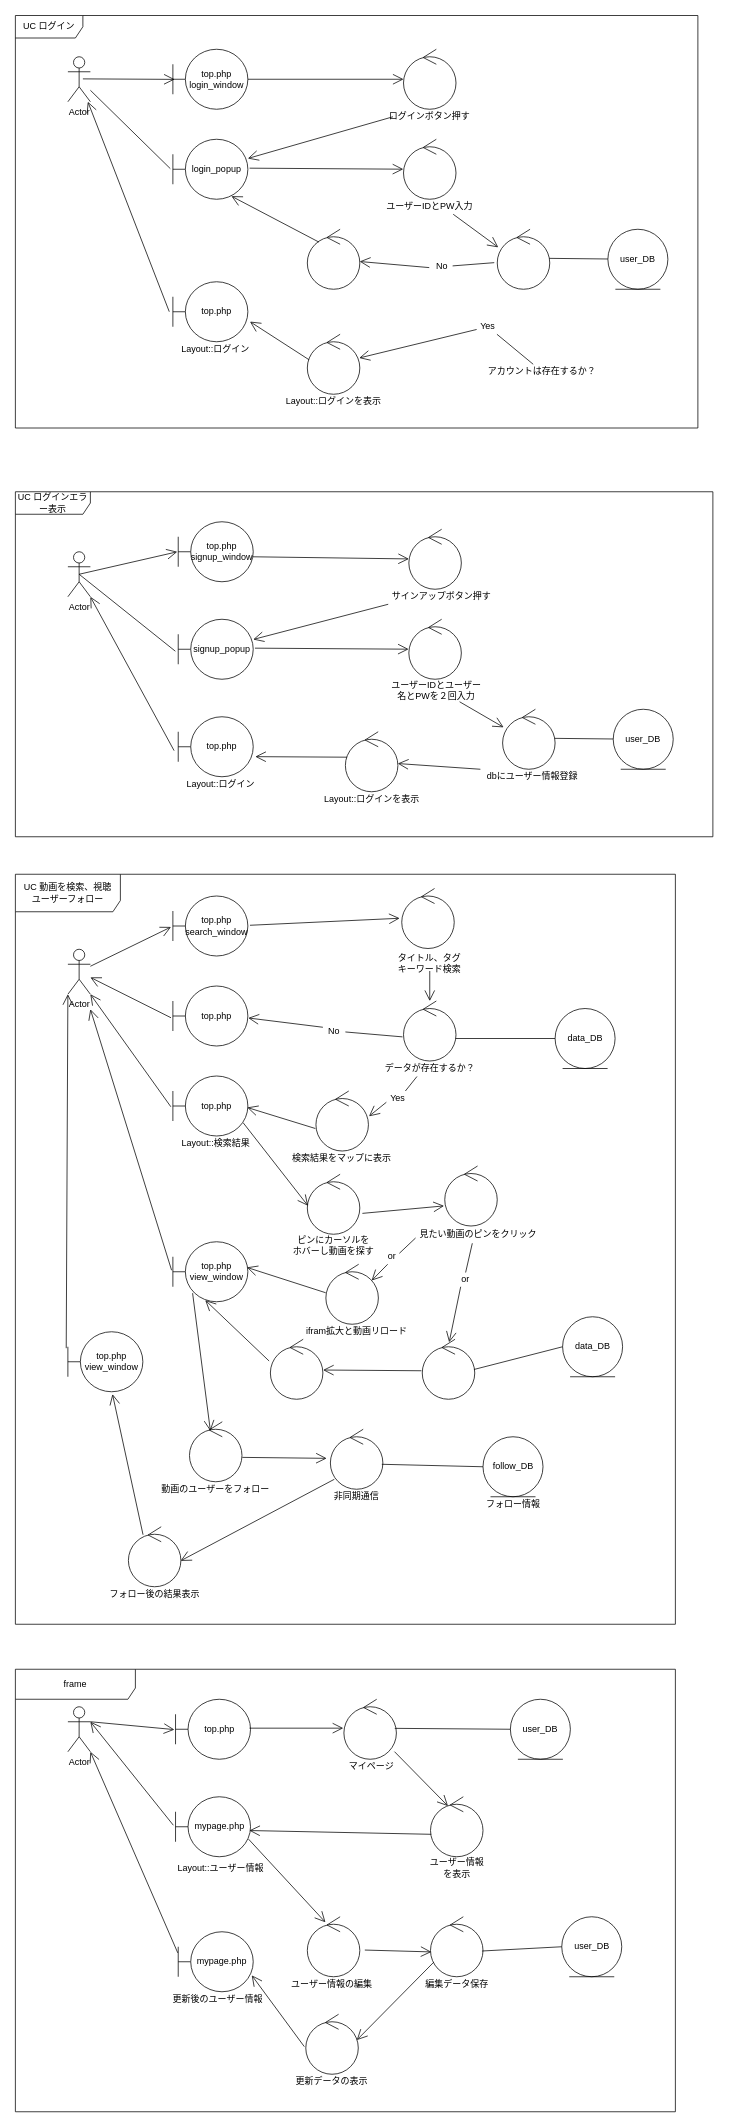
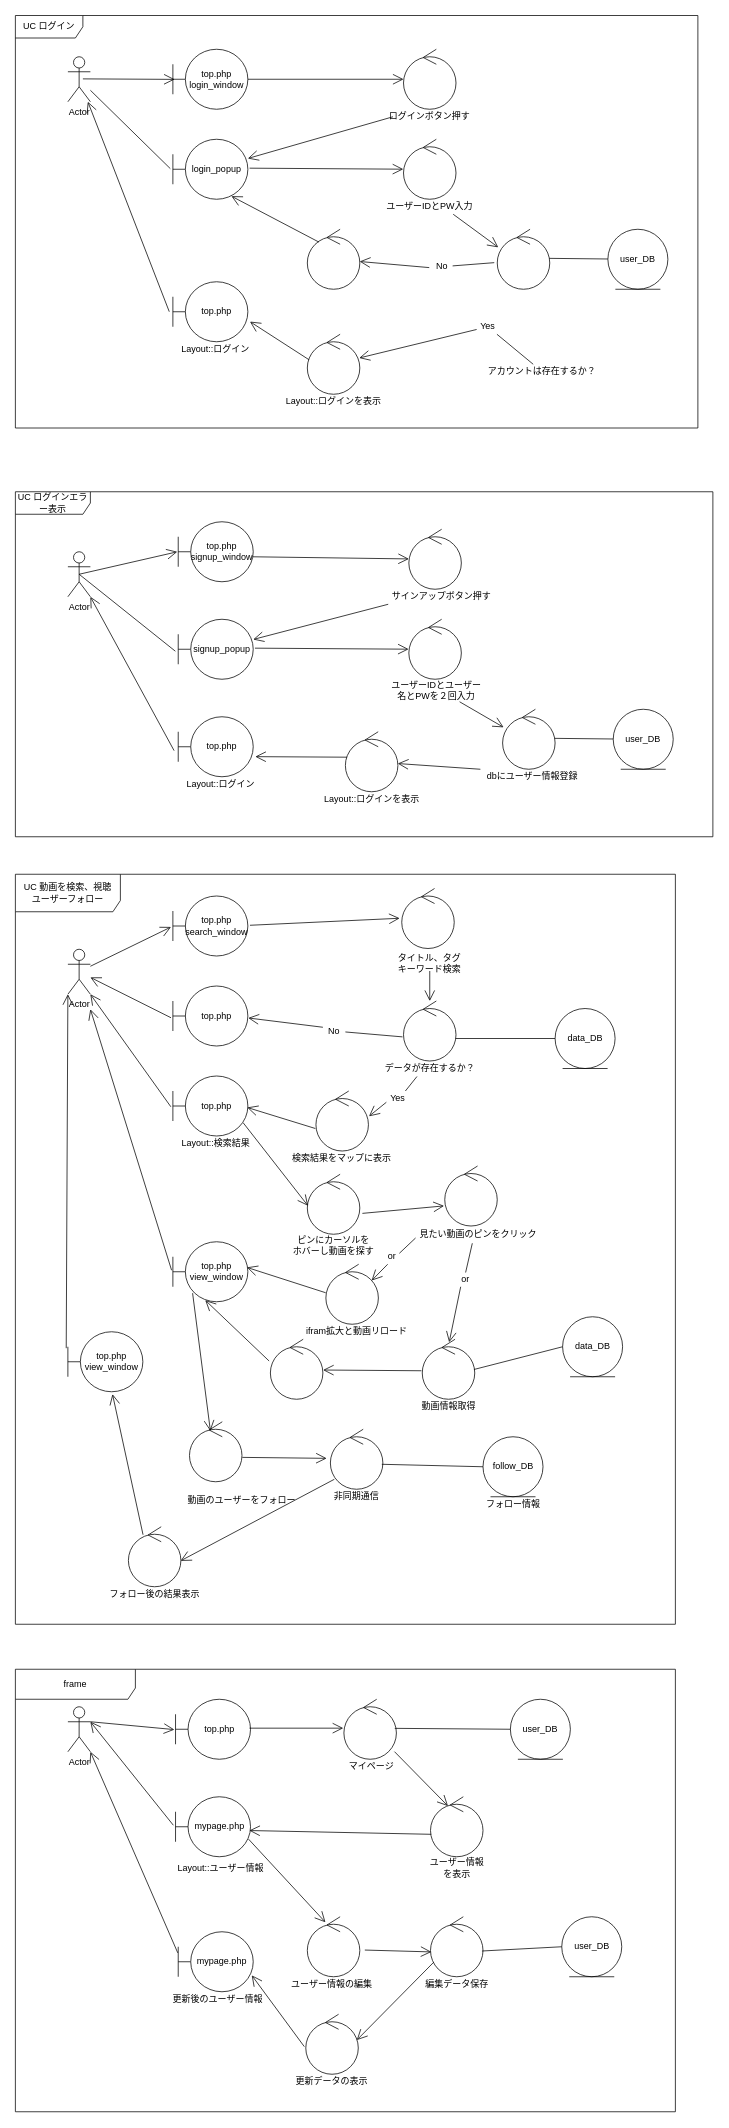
none -> (449, 1407)
(216, 1489) -> (242, 1500)
